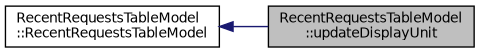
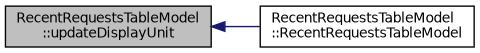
(251, 27) -> (243, 27)
